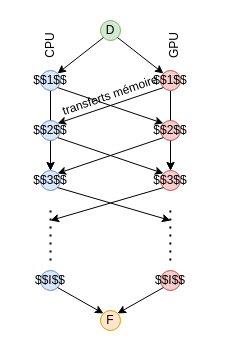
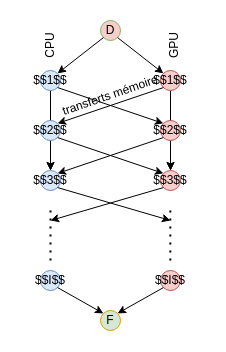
(111, 31) -> (111, 31)
(111, 321) -> (111, 321)
